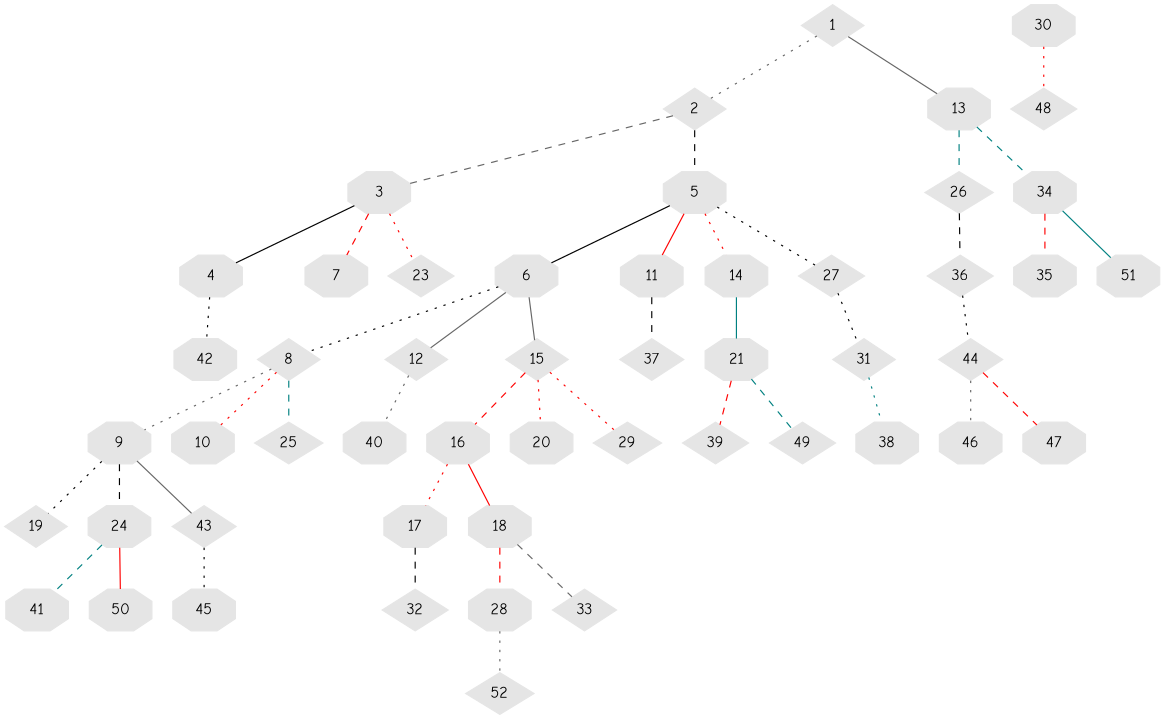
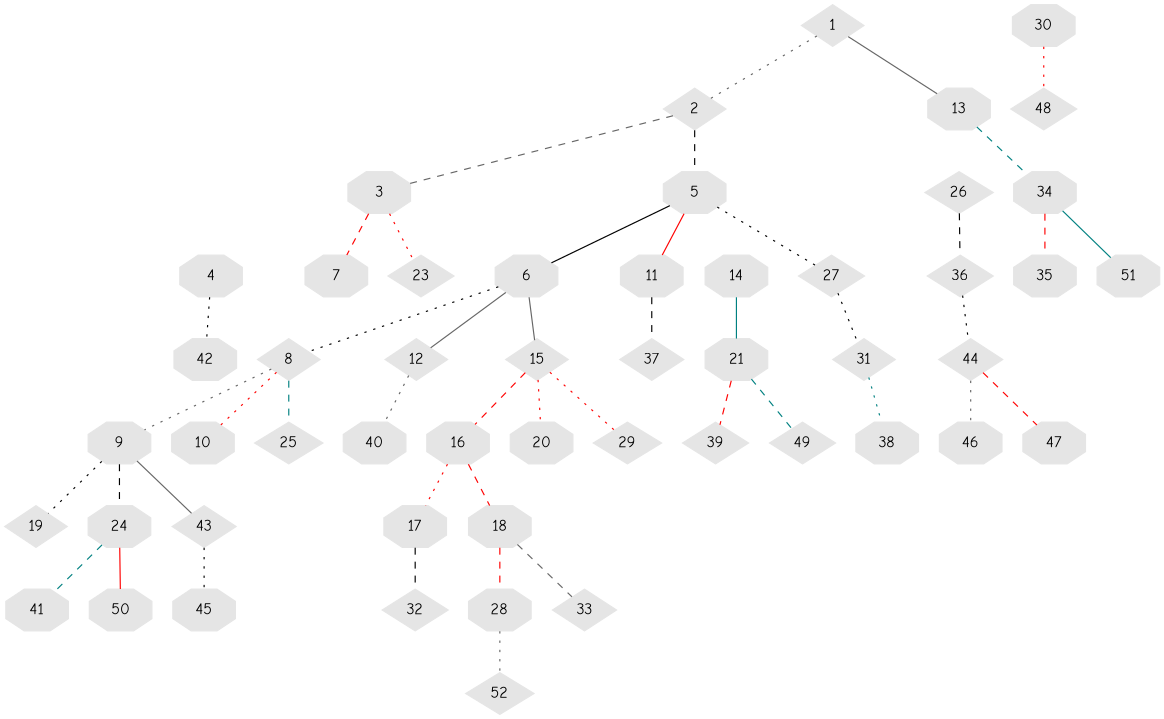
(959, 151) -> none
(295, 234) -> none
(716, 234) -> none
(479, 485) -> (479, 485)
